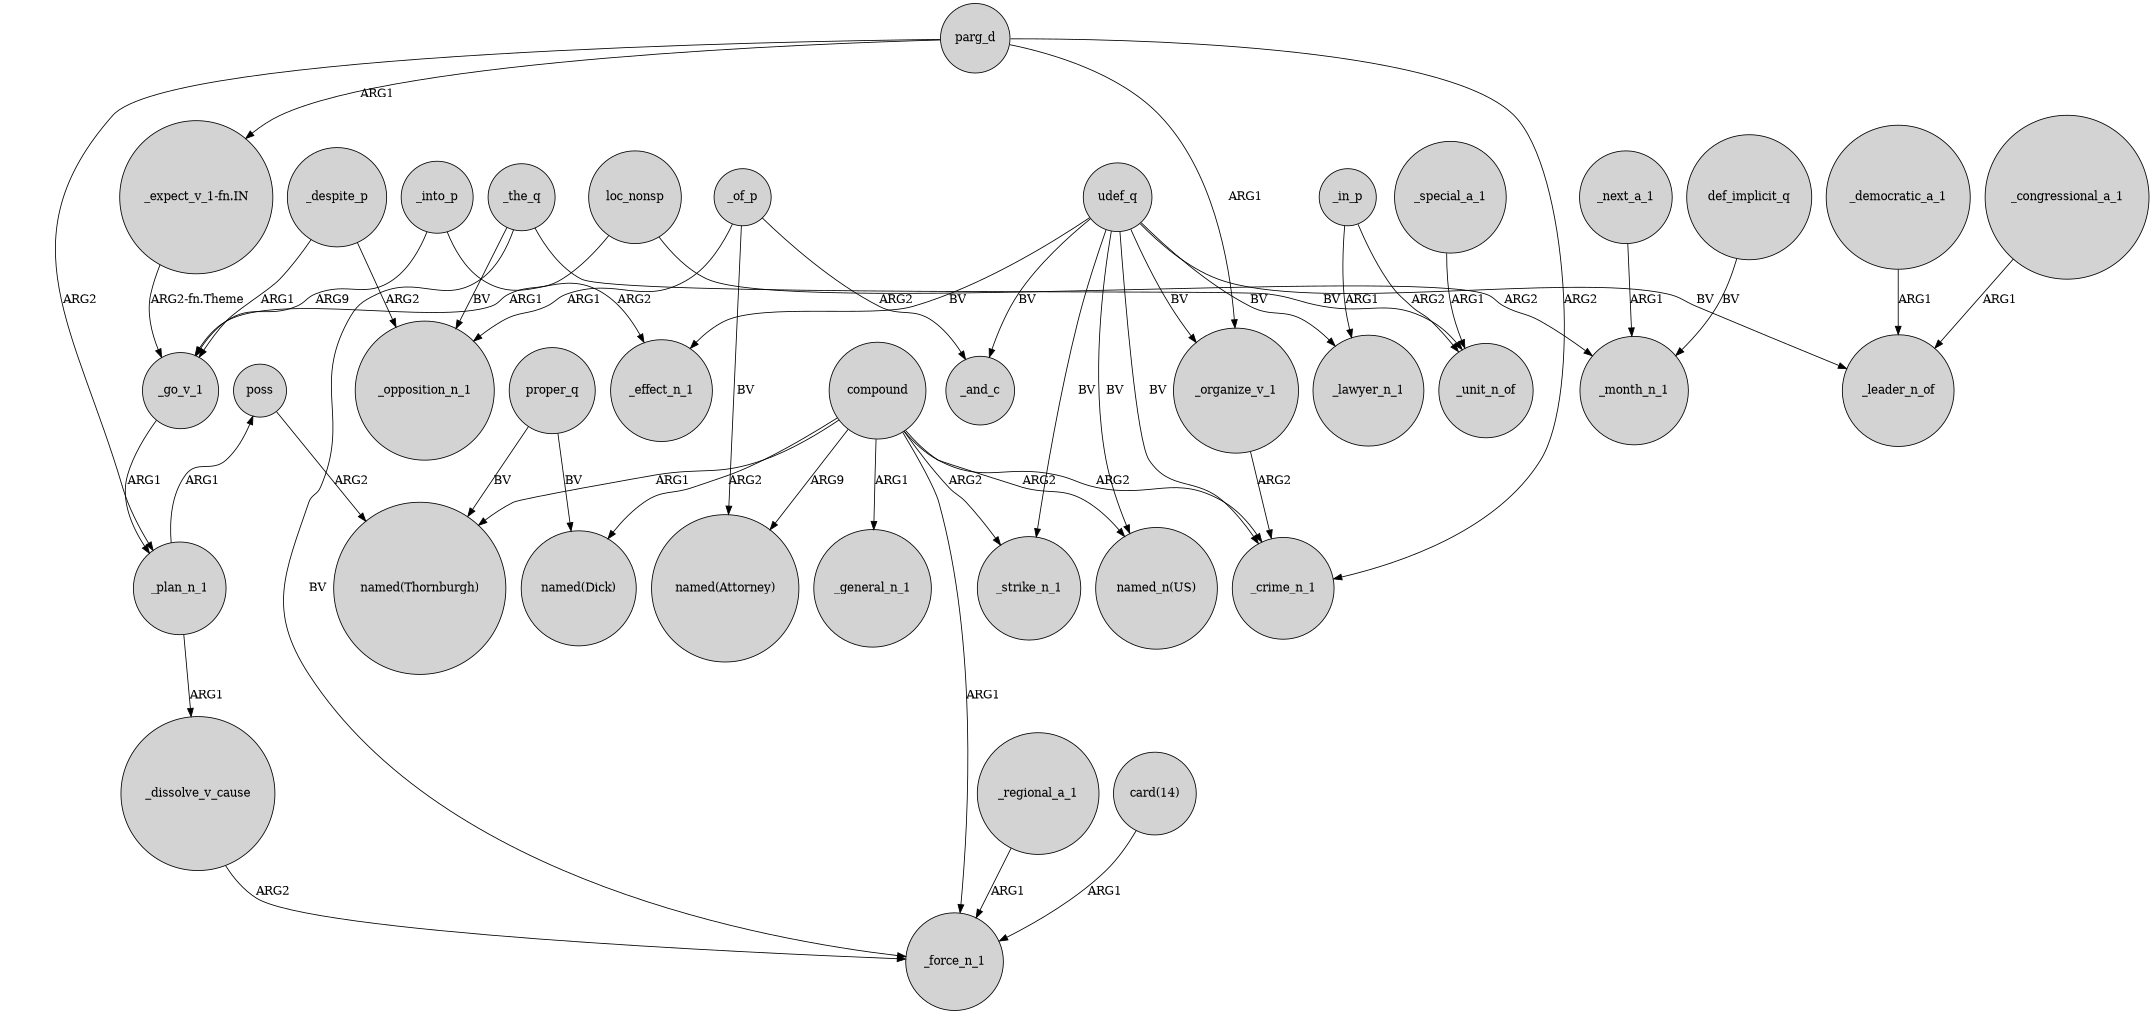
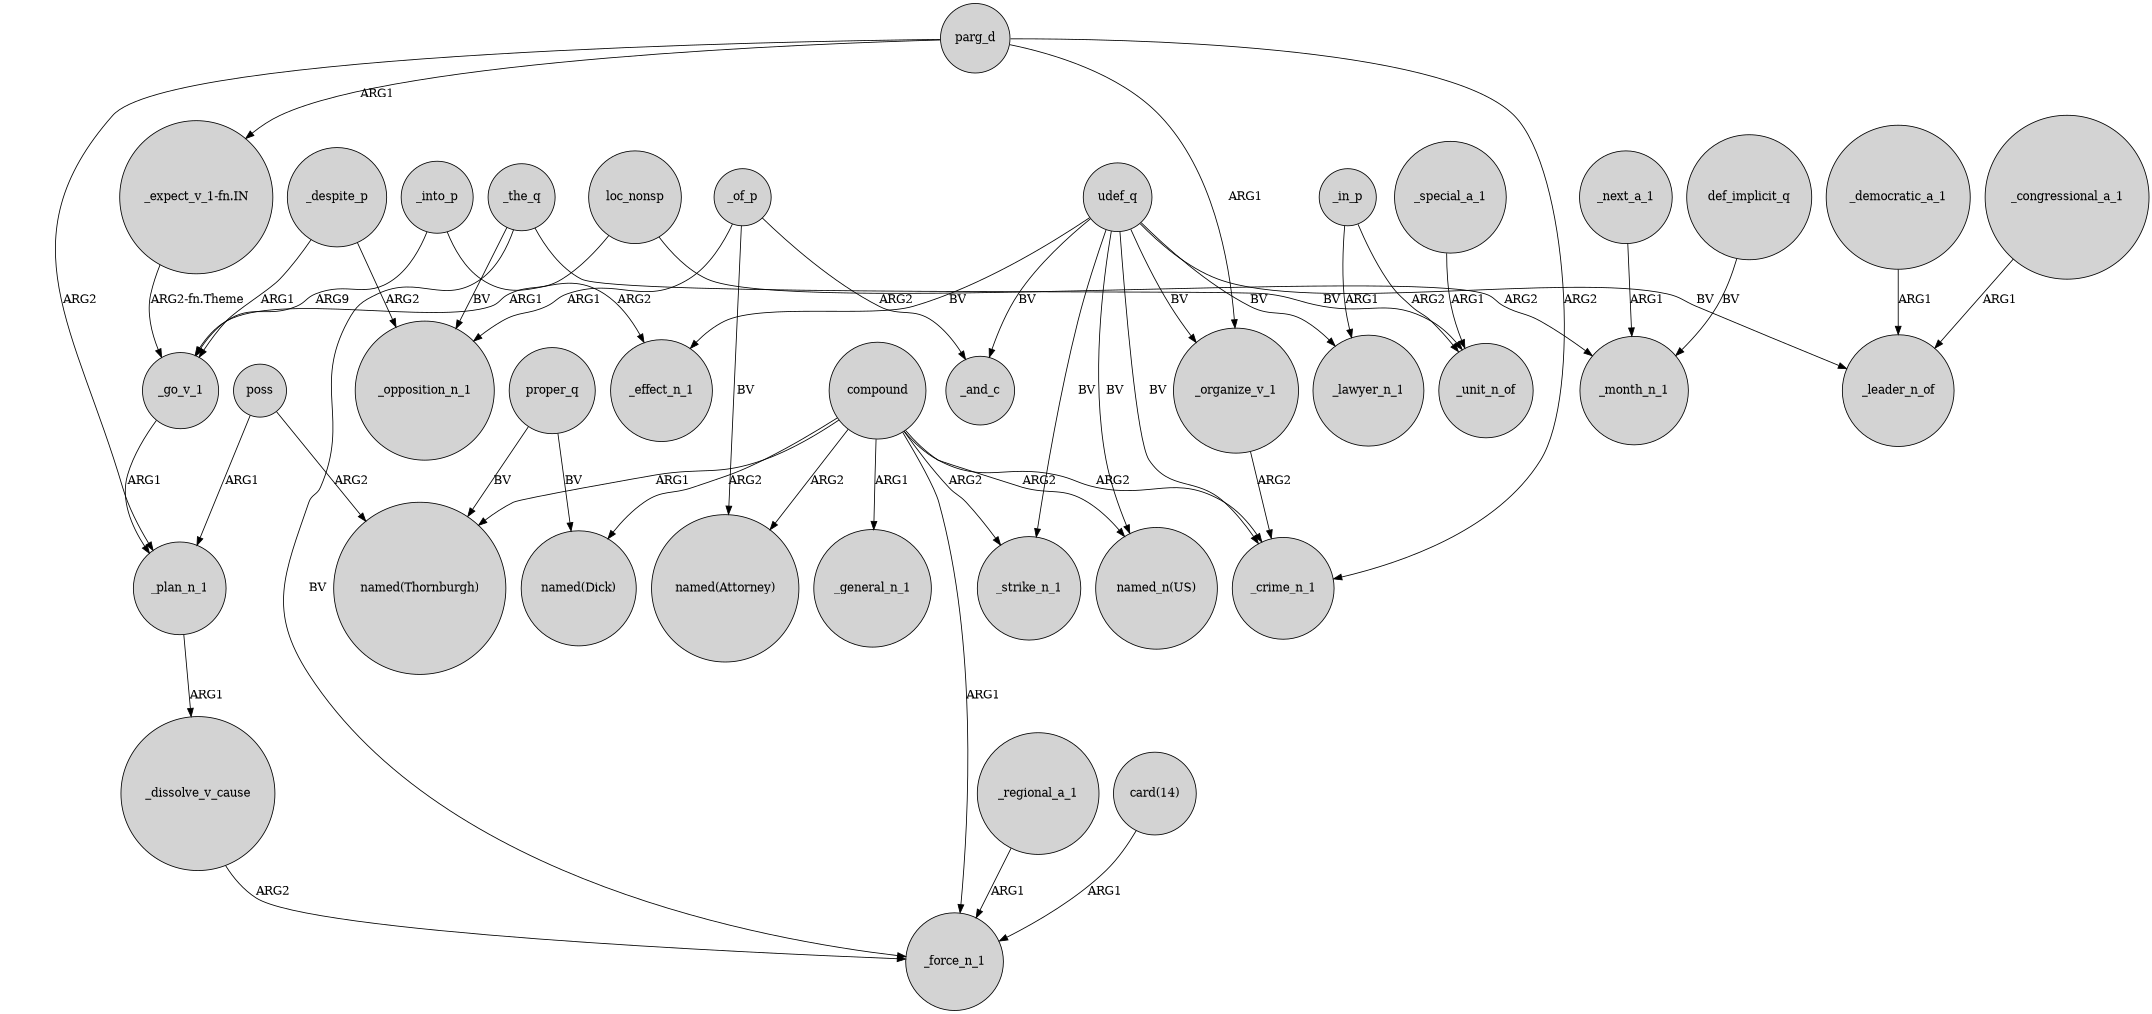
(192, 469) -> (225, 477)
(827, 481) -> (827, 481)
